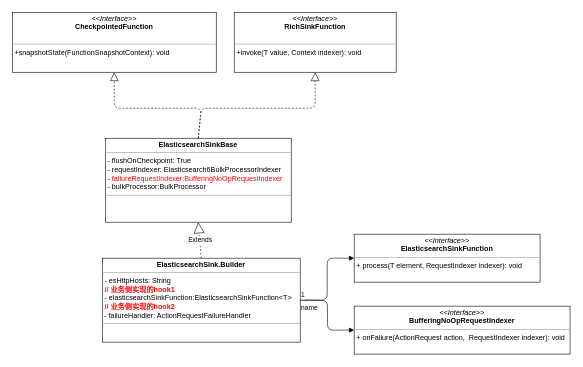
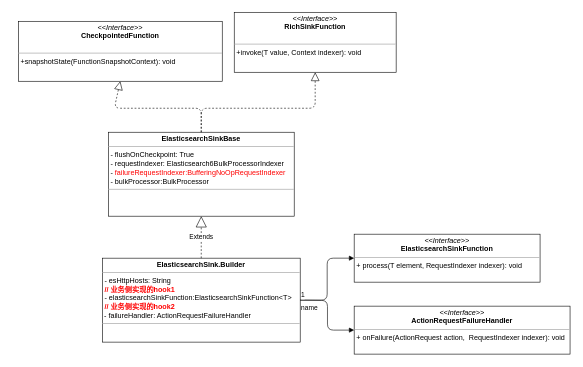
(114, 42) -> (120, 51)
(198, 180) -> (201, 174)
(471, 319) -> (471, 319)
